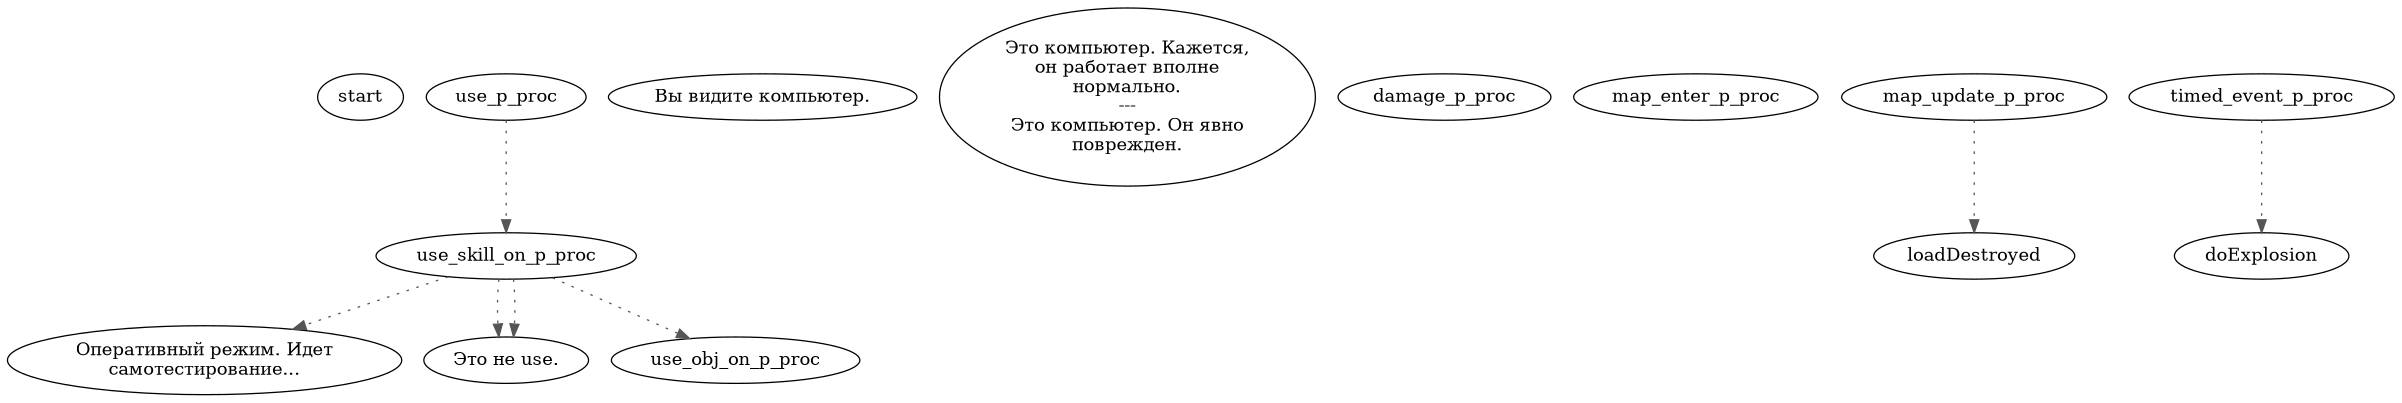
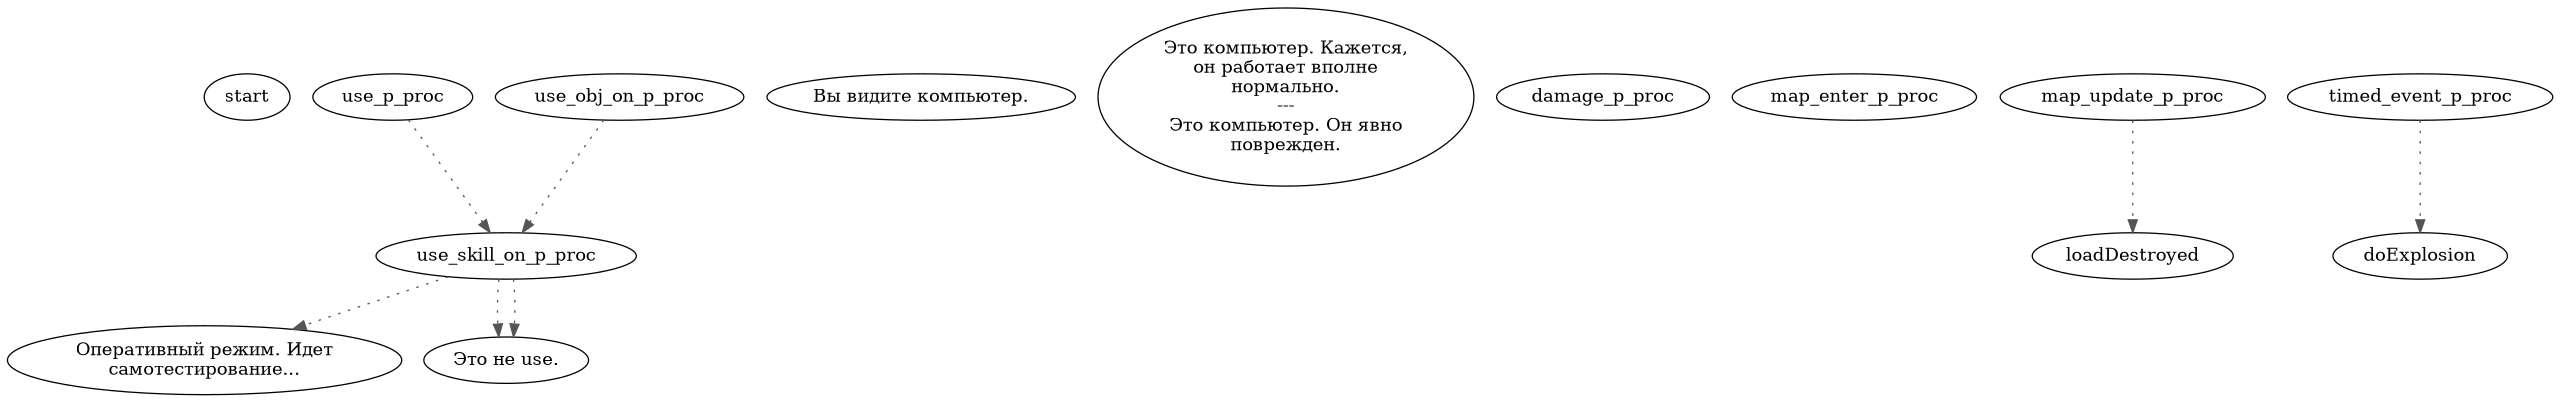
(615, 305) -> (567, 171)
